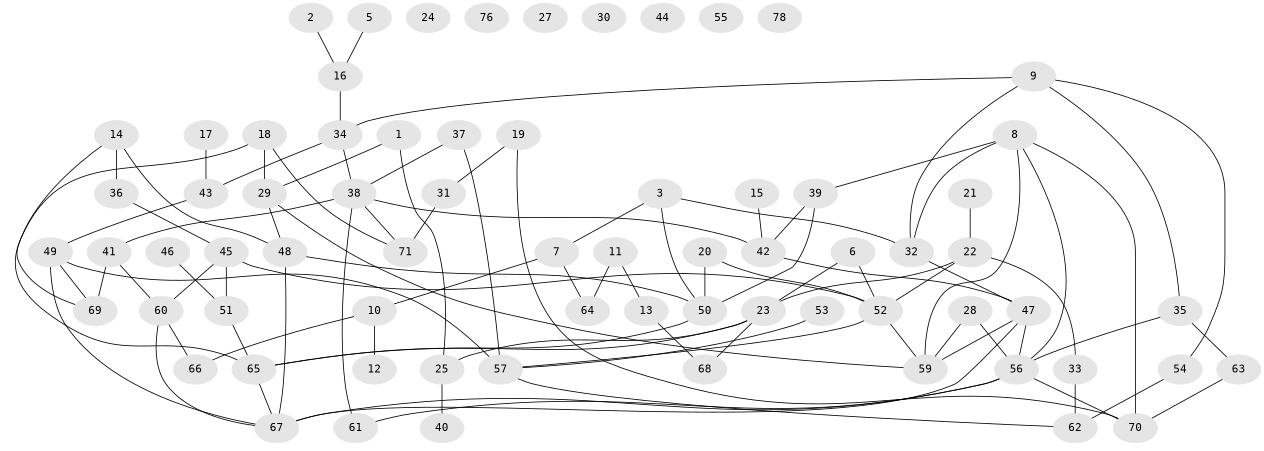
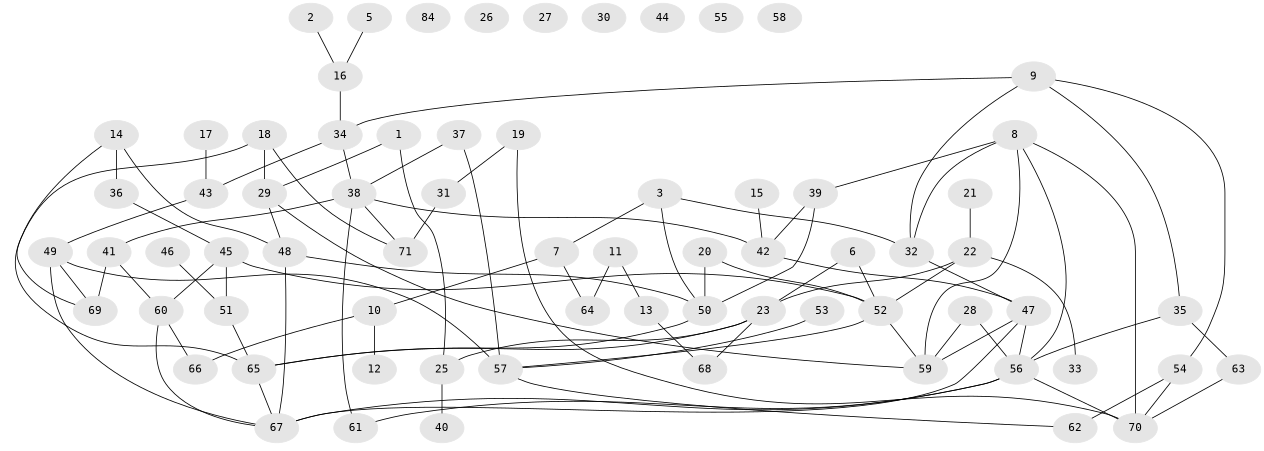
(428, 18) -> (428, 18)
(487, 18) -> (487, 18)
(780, 18) -> (780, 18)
(1075, 392) -> none
none -> (1158, 399)
